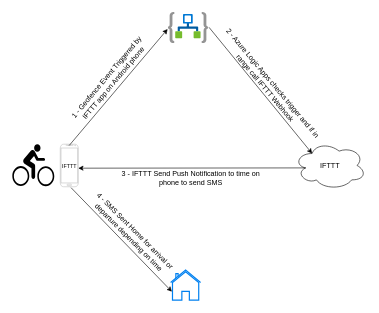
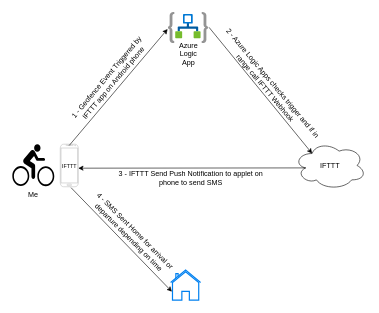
none -> (189, 54)
(191, 179) -> (191, 179)
none -> (33, 195)
